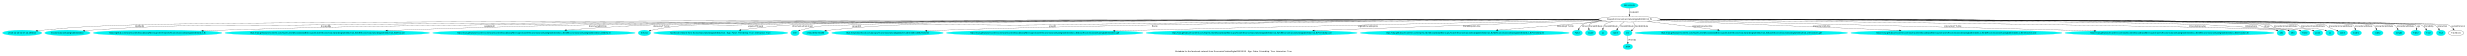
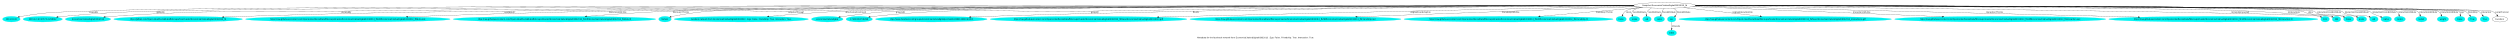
(1629, 11) -> (746, 6)
(795, 33) -> (827, 19)
